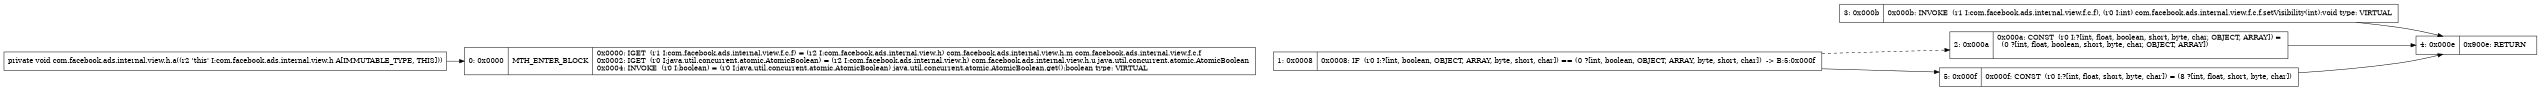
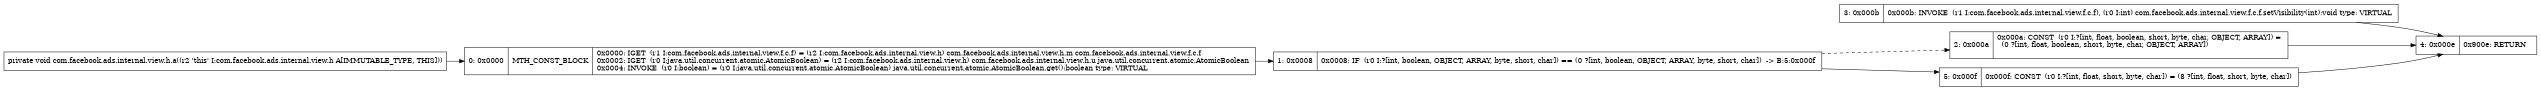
(550, 61) -> (550, 61)
none -> (1262, 61)
